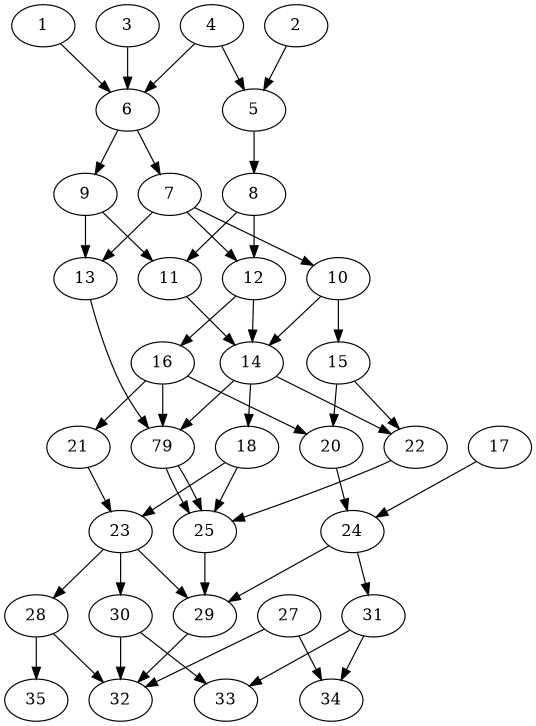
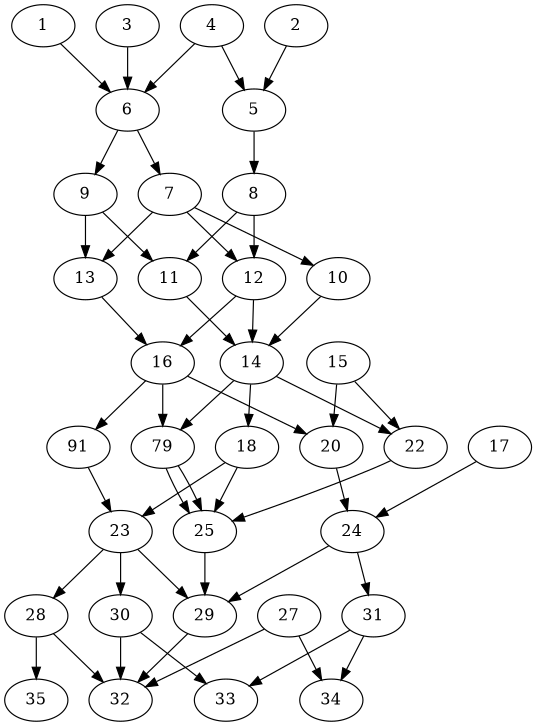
(338, 315) -> none
(111, 361) -> (120, 316)
(78, 447) -> (78, 447)
